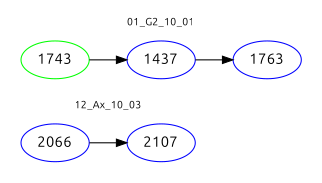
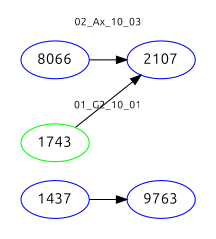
(103, 60) -> (104, 104)
(267, 60) -> (161, 199)
(108, 106) -> (108, 23)
(55, 143) -> (55, 60)
